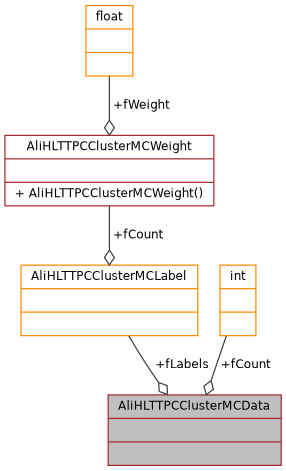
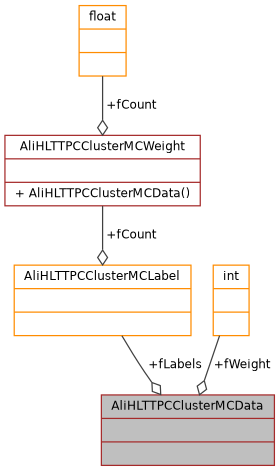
(140, 106) -> (130, 106)
(109, 193) -> (103, 193)
(244, 365) -> (240, 365)
